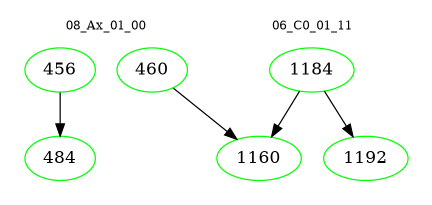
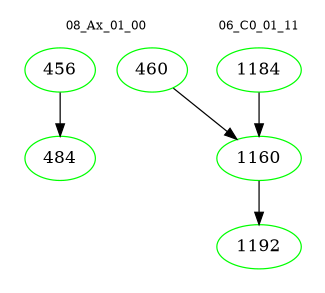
(335, 109) -> (259, 197)
